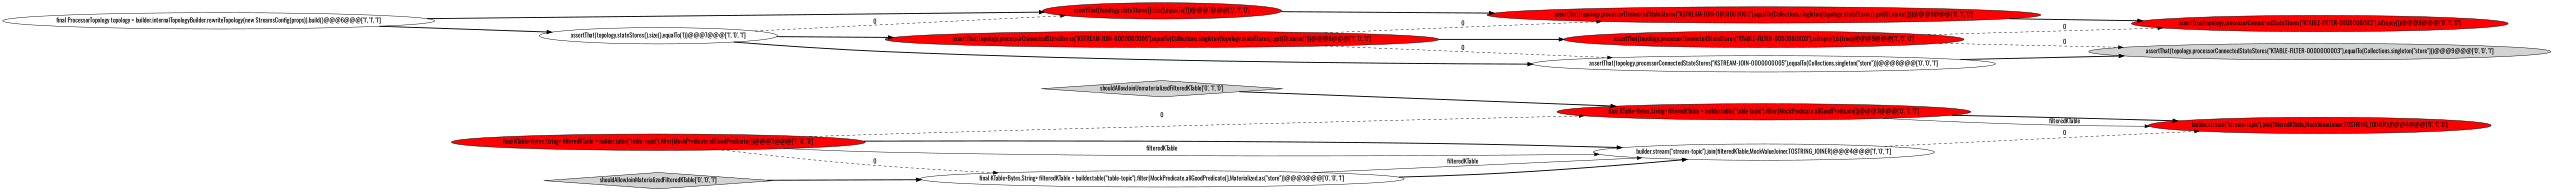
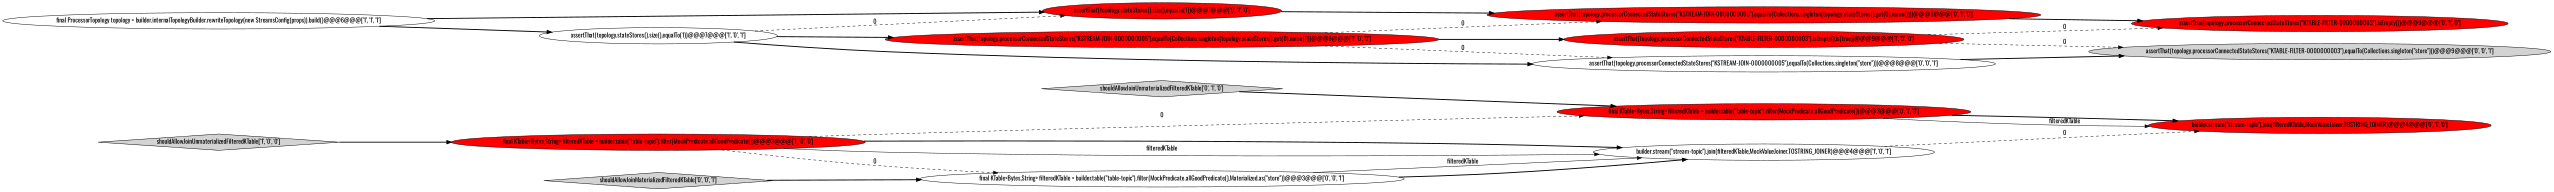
none -> (219, 142)
